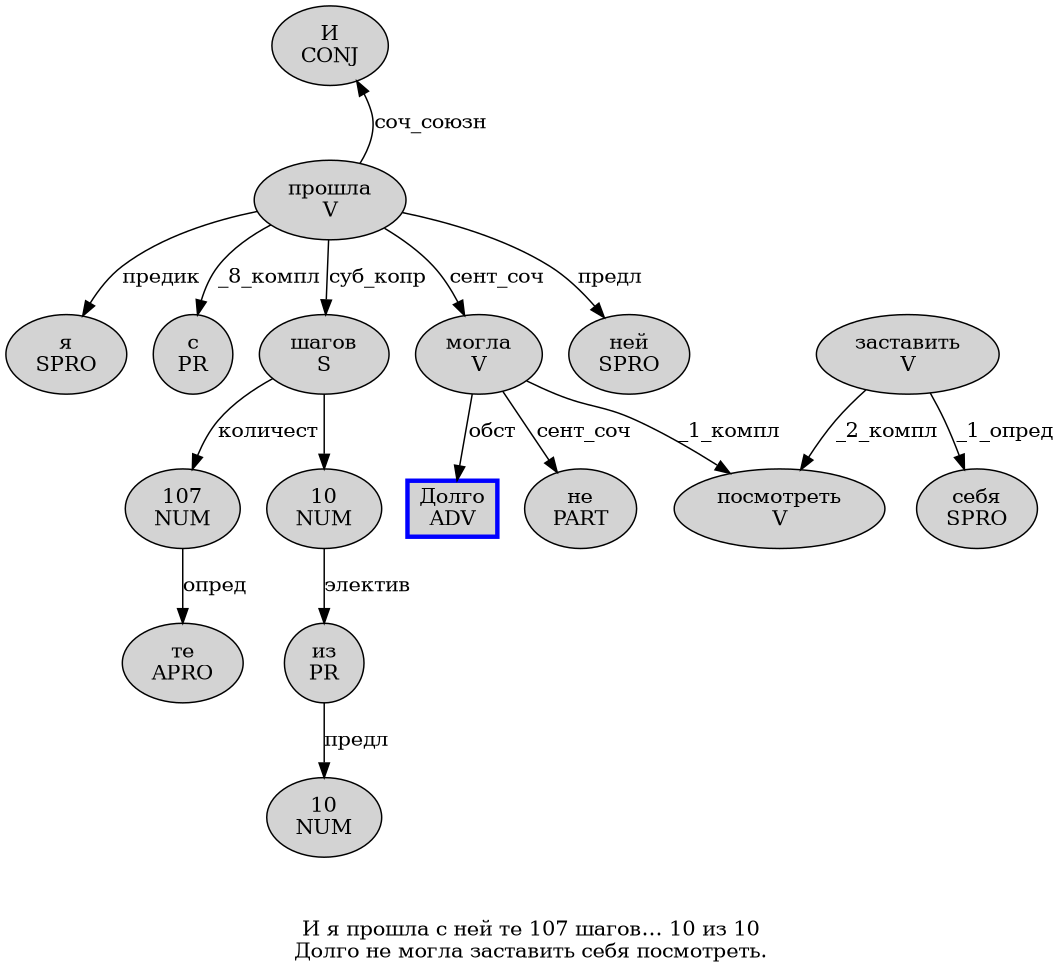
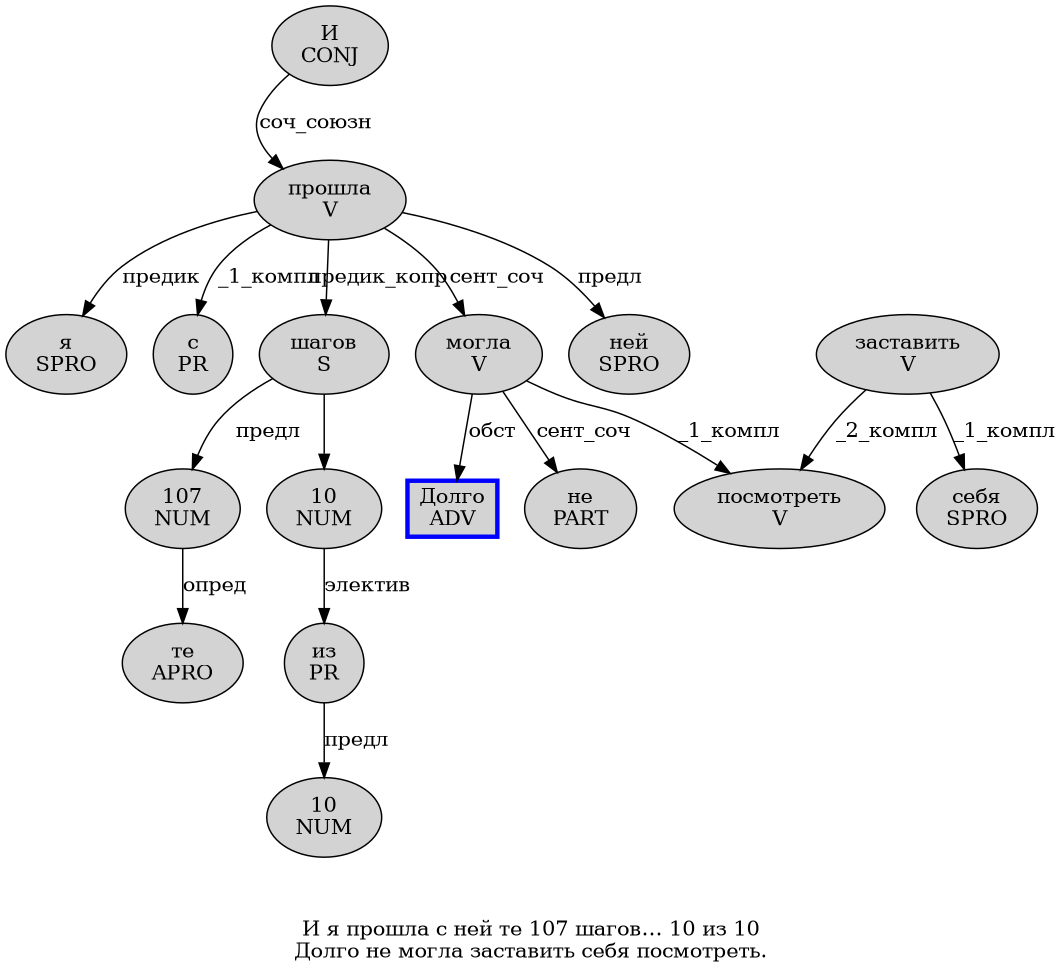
(373, 129) -> (259, 113)
(270, 277) -> (270, 277)
(378, 277) -> (378, 277)
(268, 432) -> (268, 432)
(1005, 432) -> (1005, 432)
